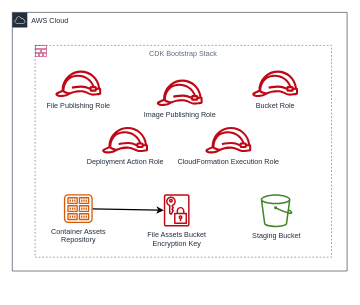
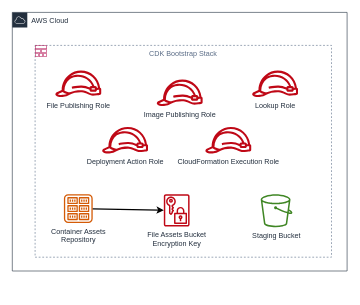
(275, 105) -> (275, 105)
